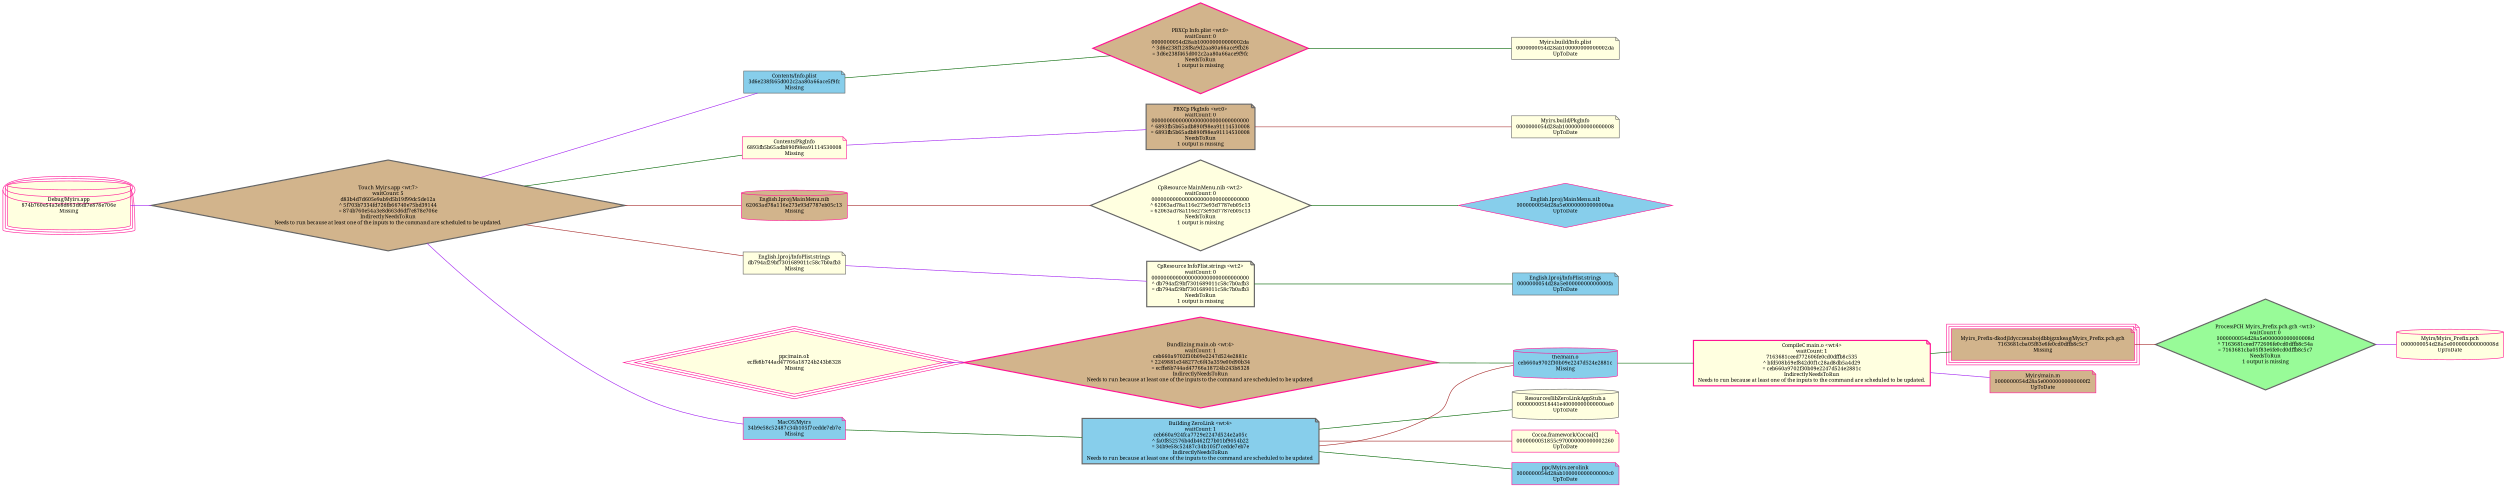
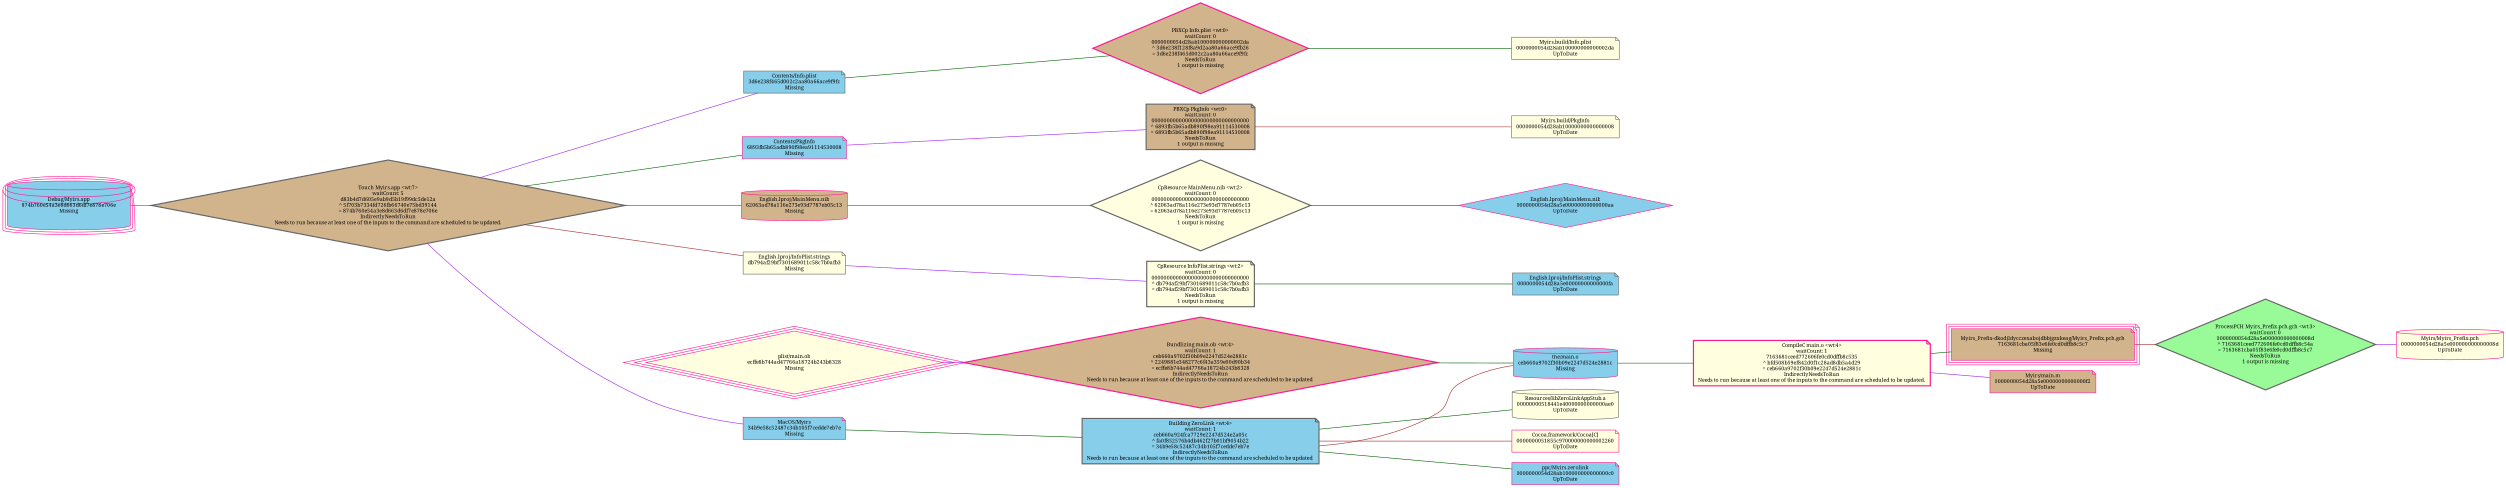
(794, 82) -> (794, 82)
(794, 148) -> (794, 148)
(69, 205) -> (69, 205)
(794, 363) -> (794, 363)
